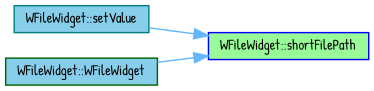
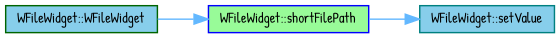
(171, 31) -> (387, 19)
